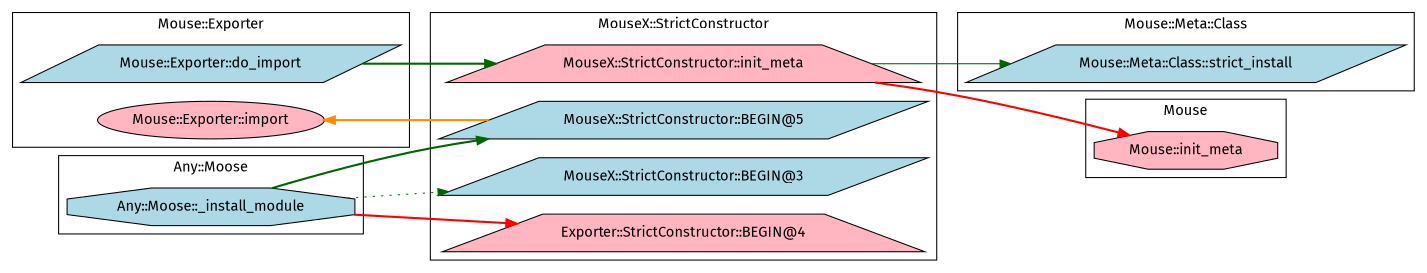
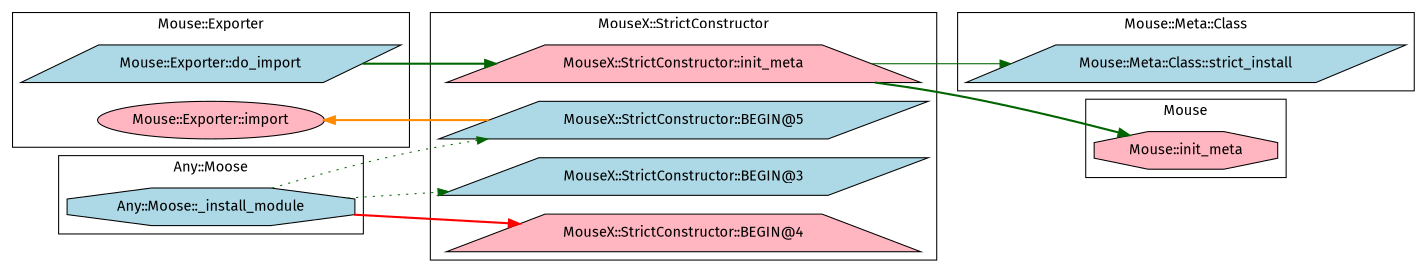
(998, 104) -> (998, 104)
(374, 161) -> (374, 161)
(684, 233) -> (684, 233)
